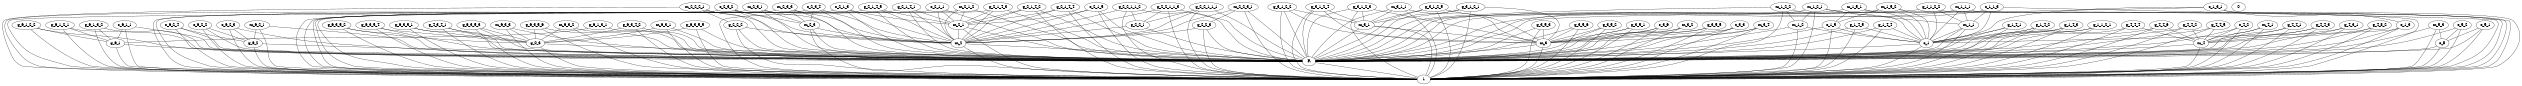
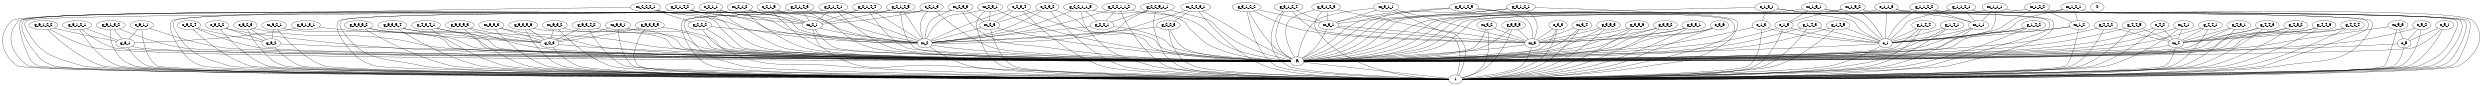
(1206, 7) -> (1157, 7)
(1899, 19) -> (1970, 16)
(404, 25) -> none
